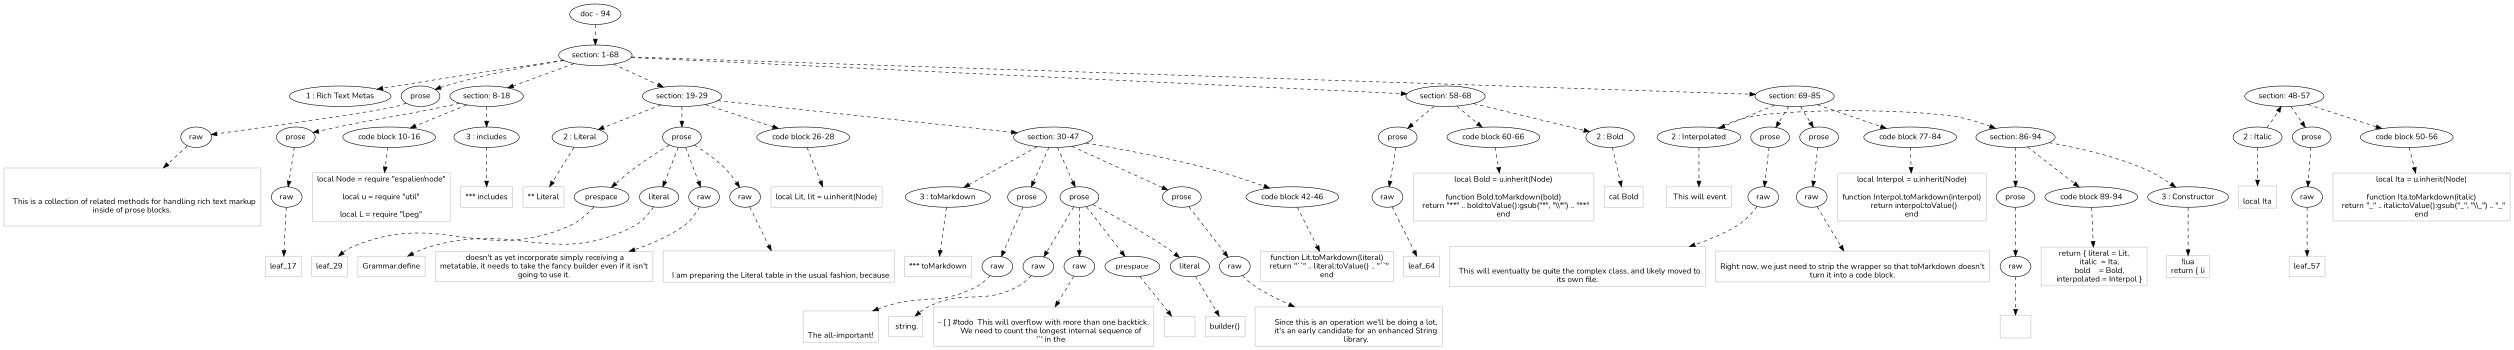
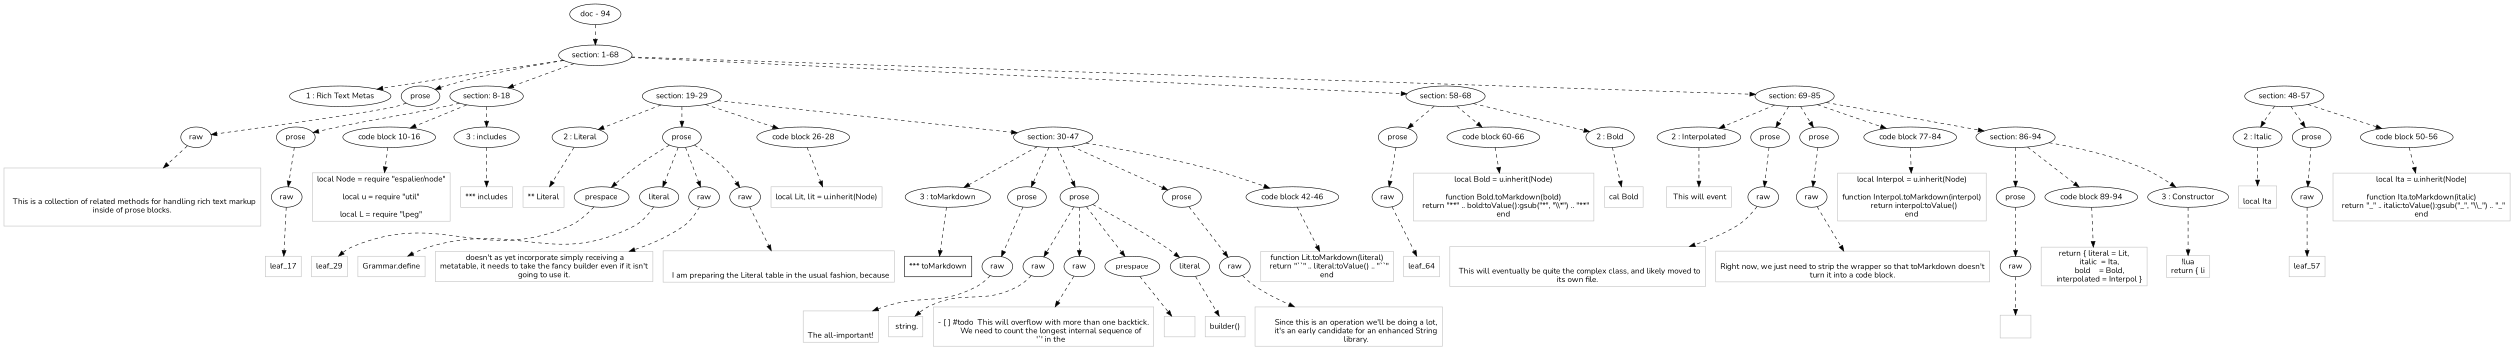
(636, 74) -> none
(1853, 111) -> (1902, 116)
(2273, 120) -> (2269, 114)
(938, 266) -> (938, 266)
